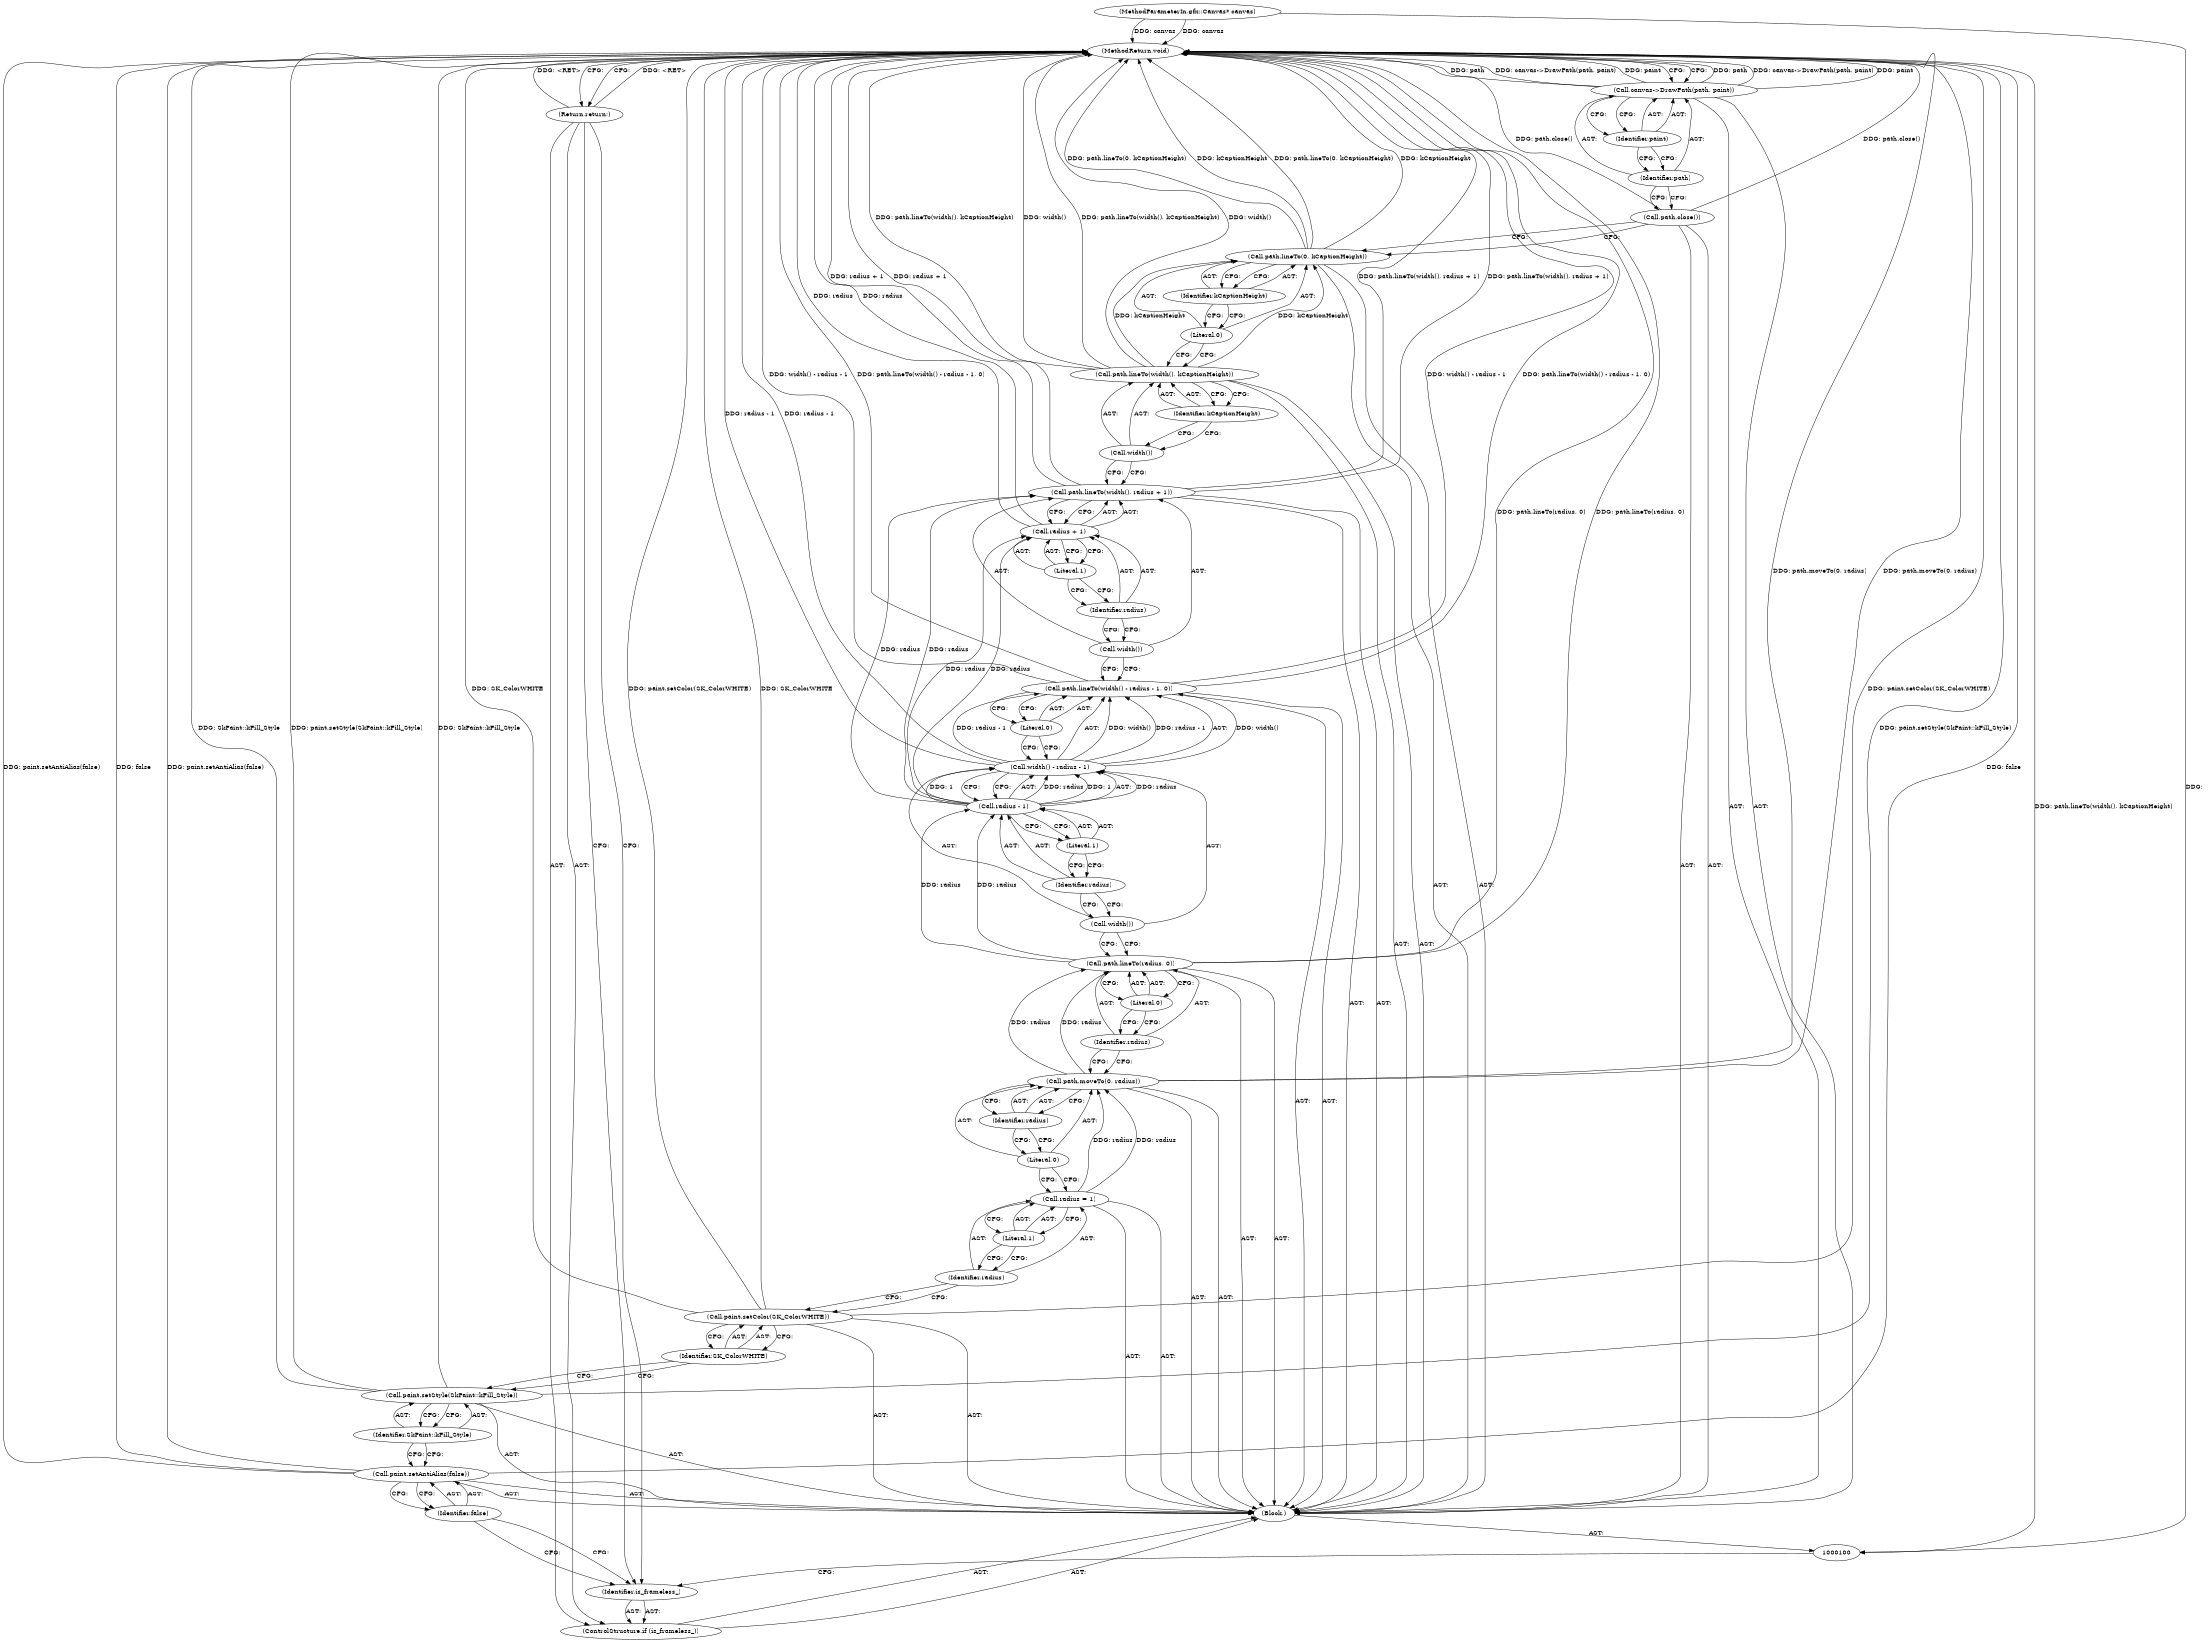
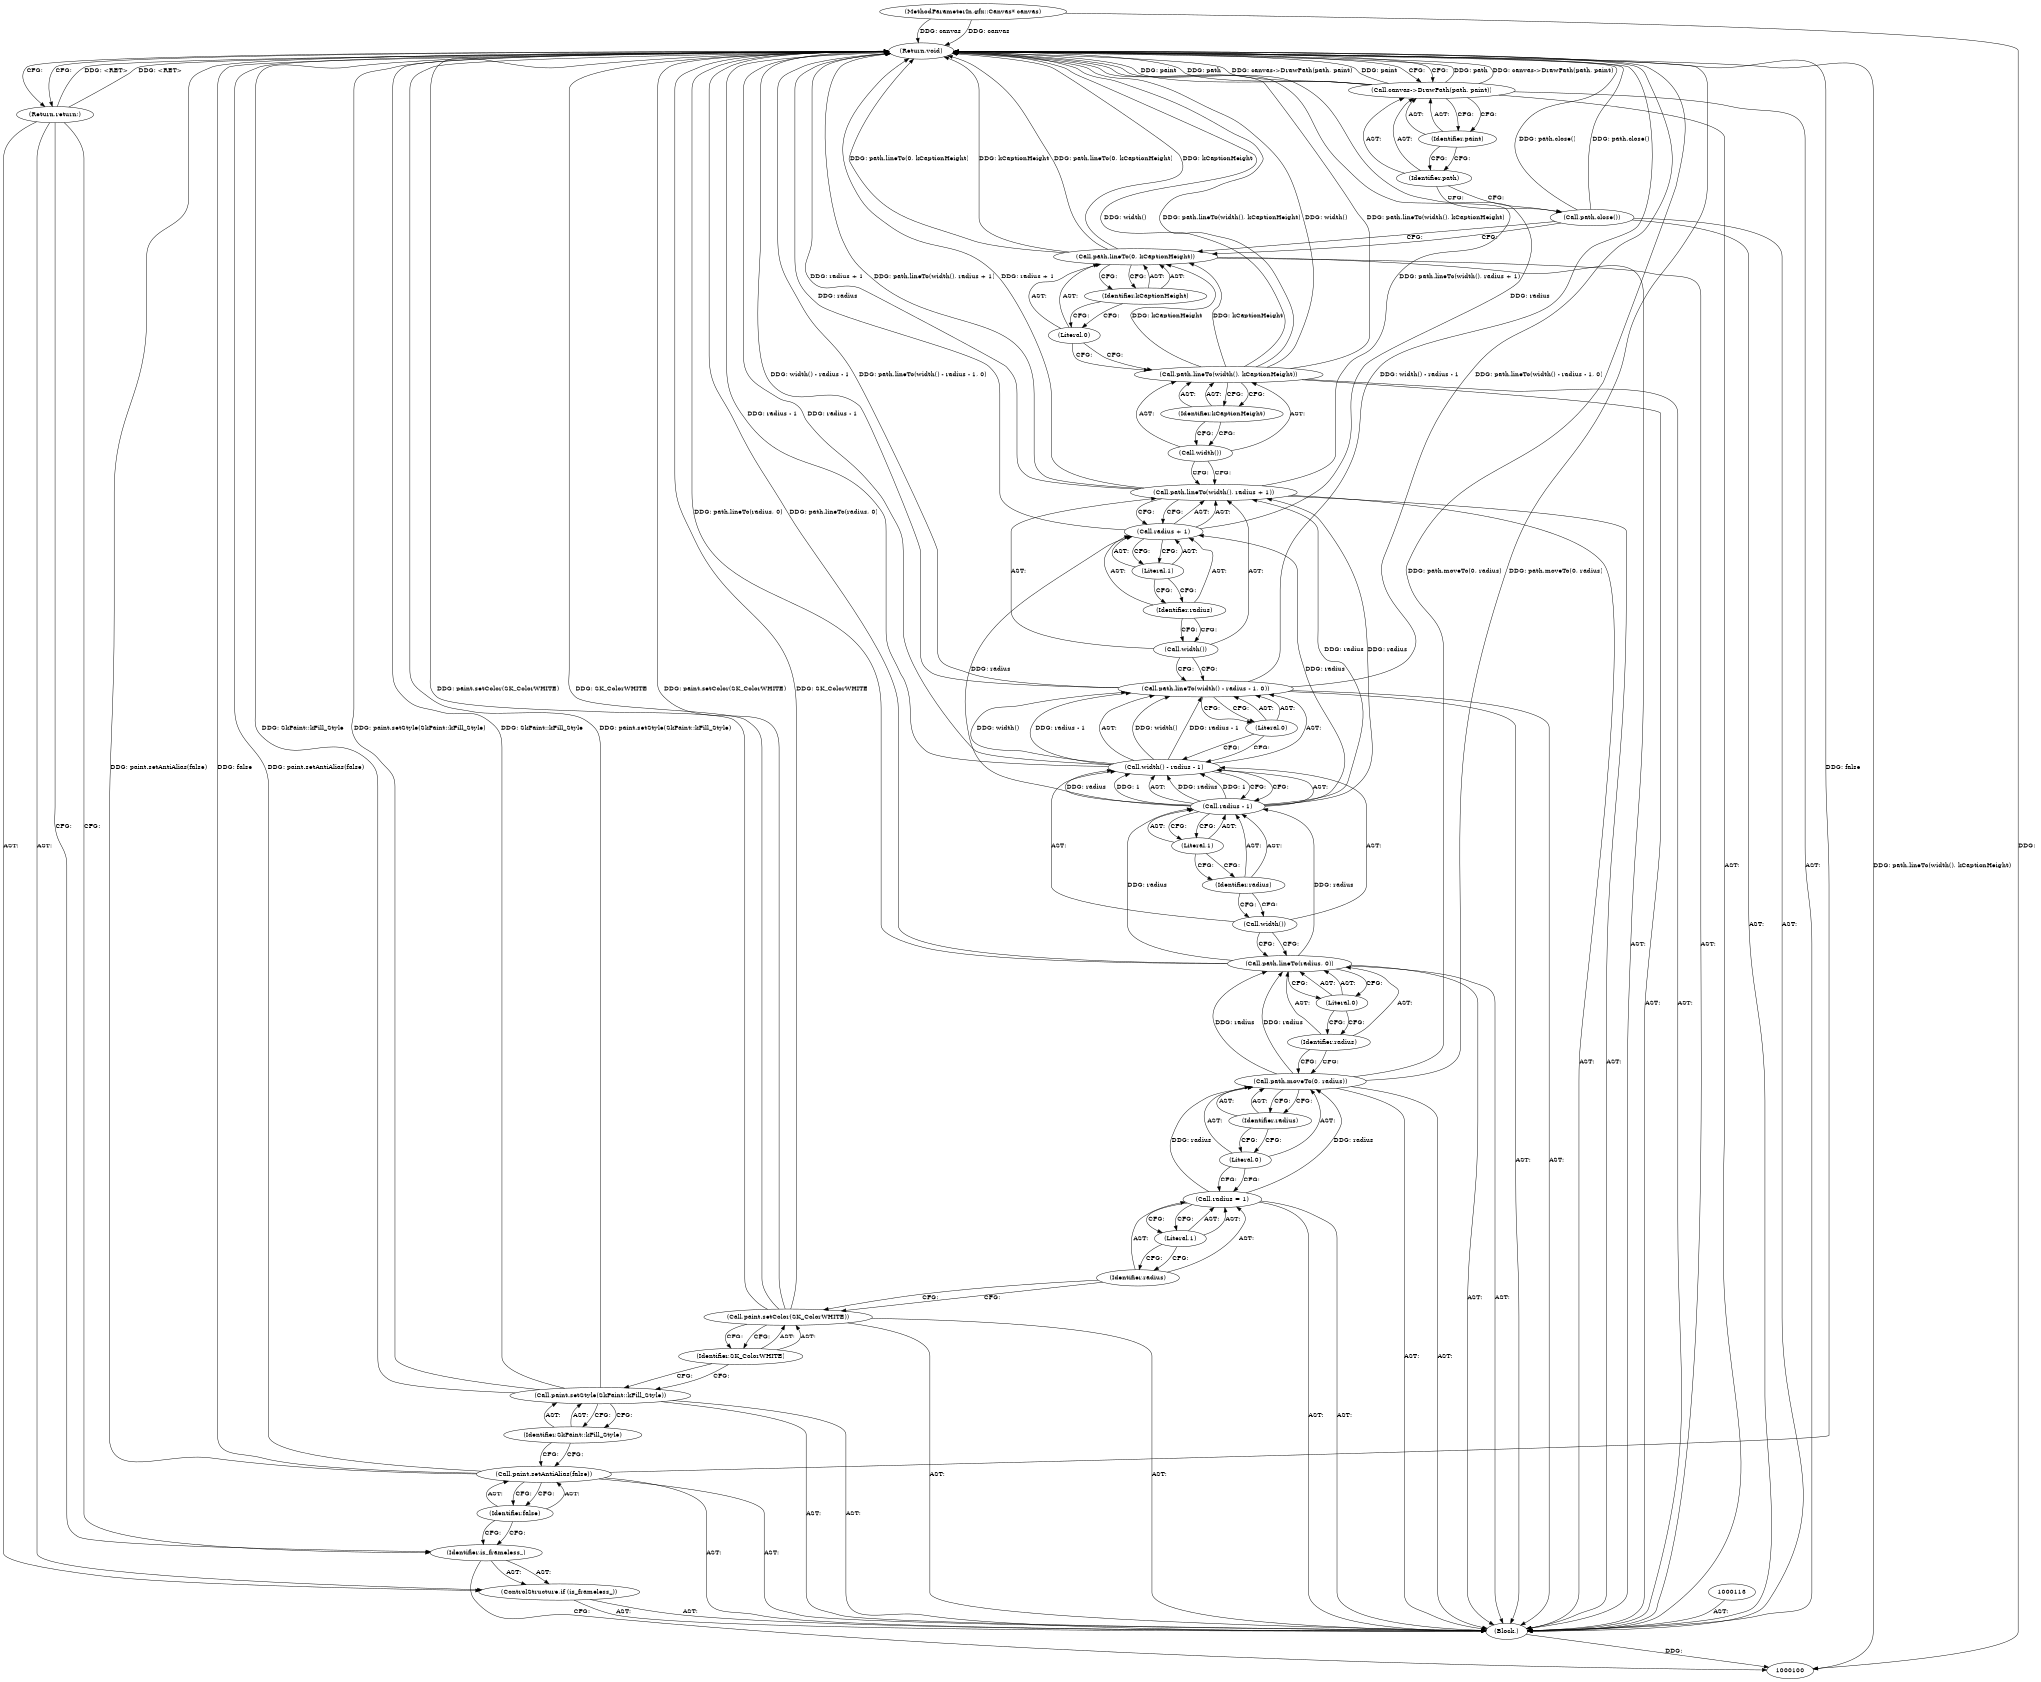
(1136, 51) -> (921, 51)
(1597, 1533) -> (1675, 1651)
(1247, 1557) -> (1094, 1651)
none -> (1732, 1592)
